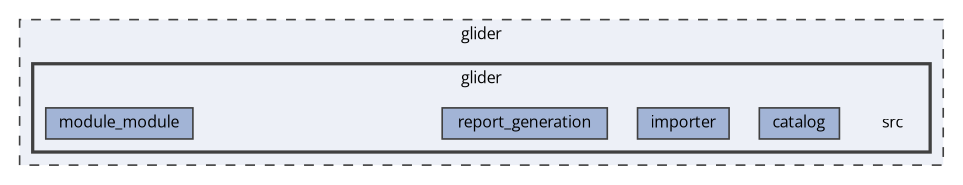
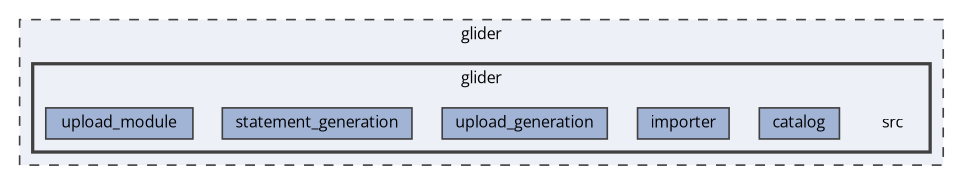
(119, 123) -> (119, 123)
none -> (317, 123)
(525, 123) -> (525, 123)
